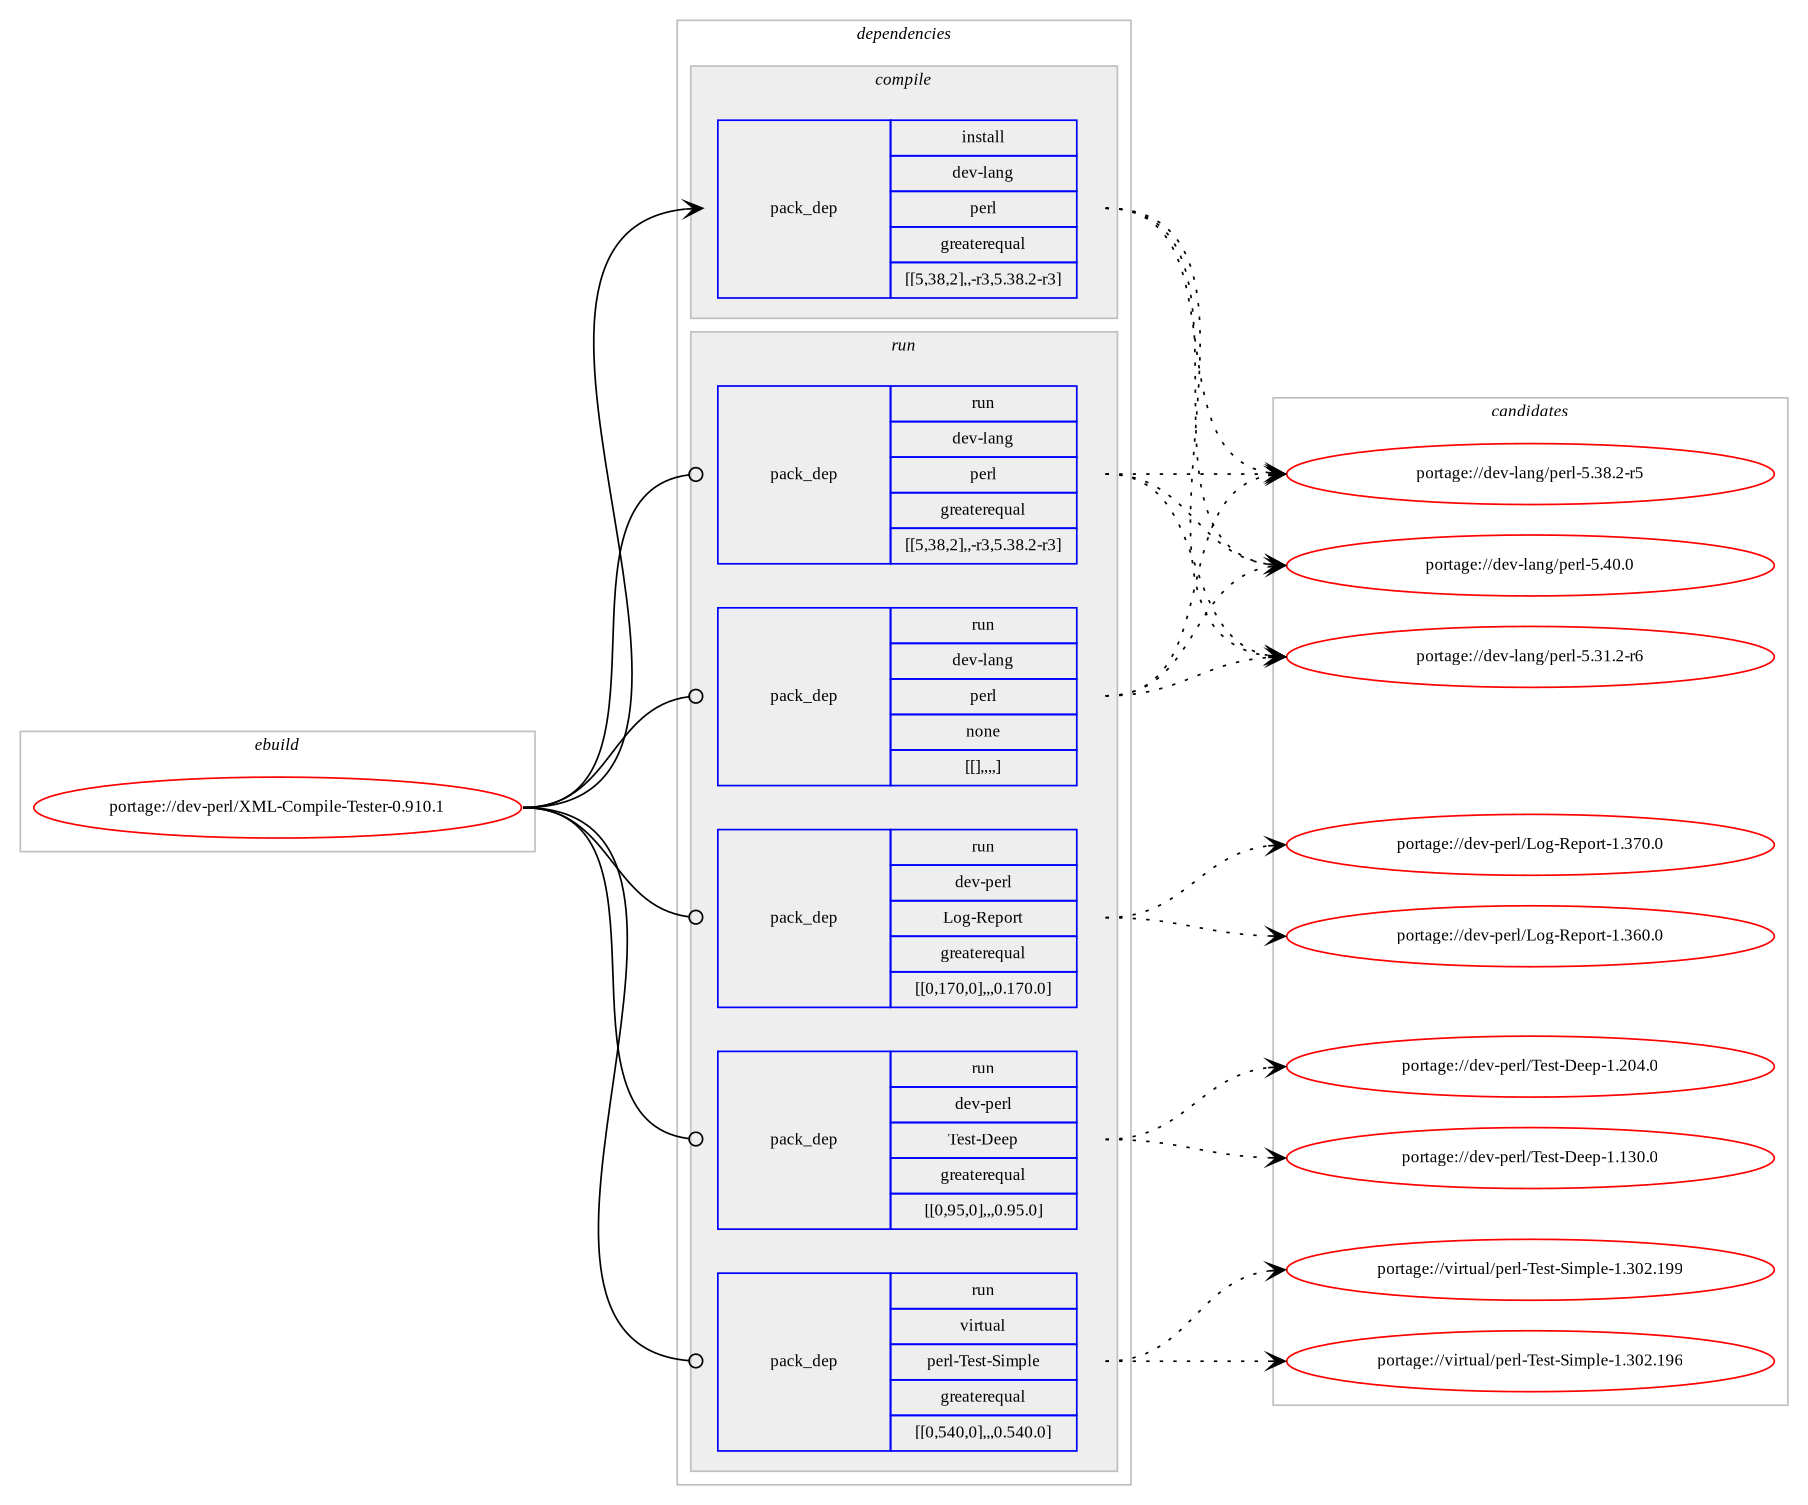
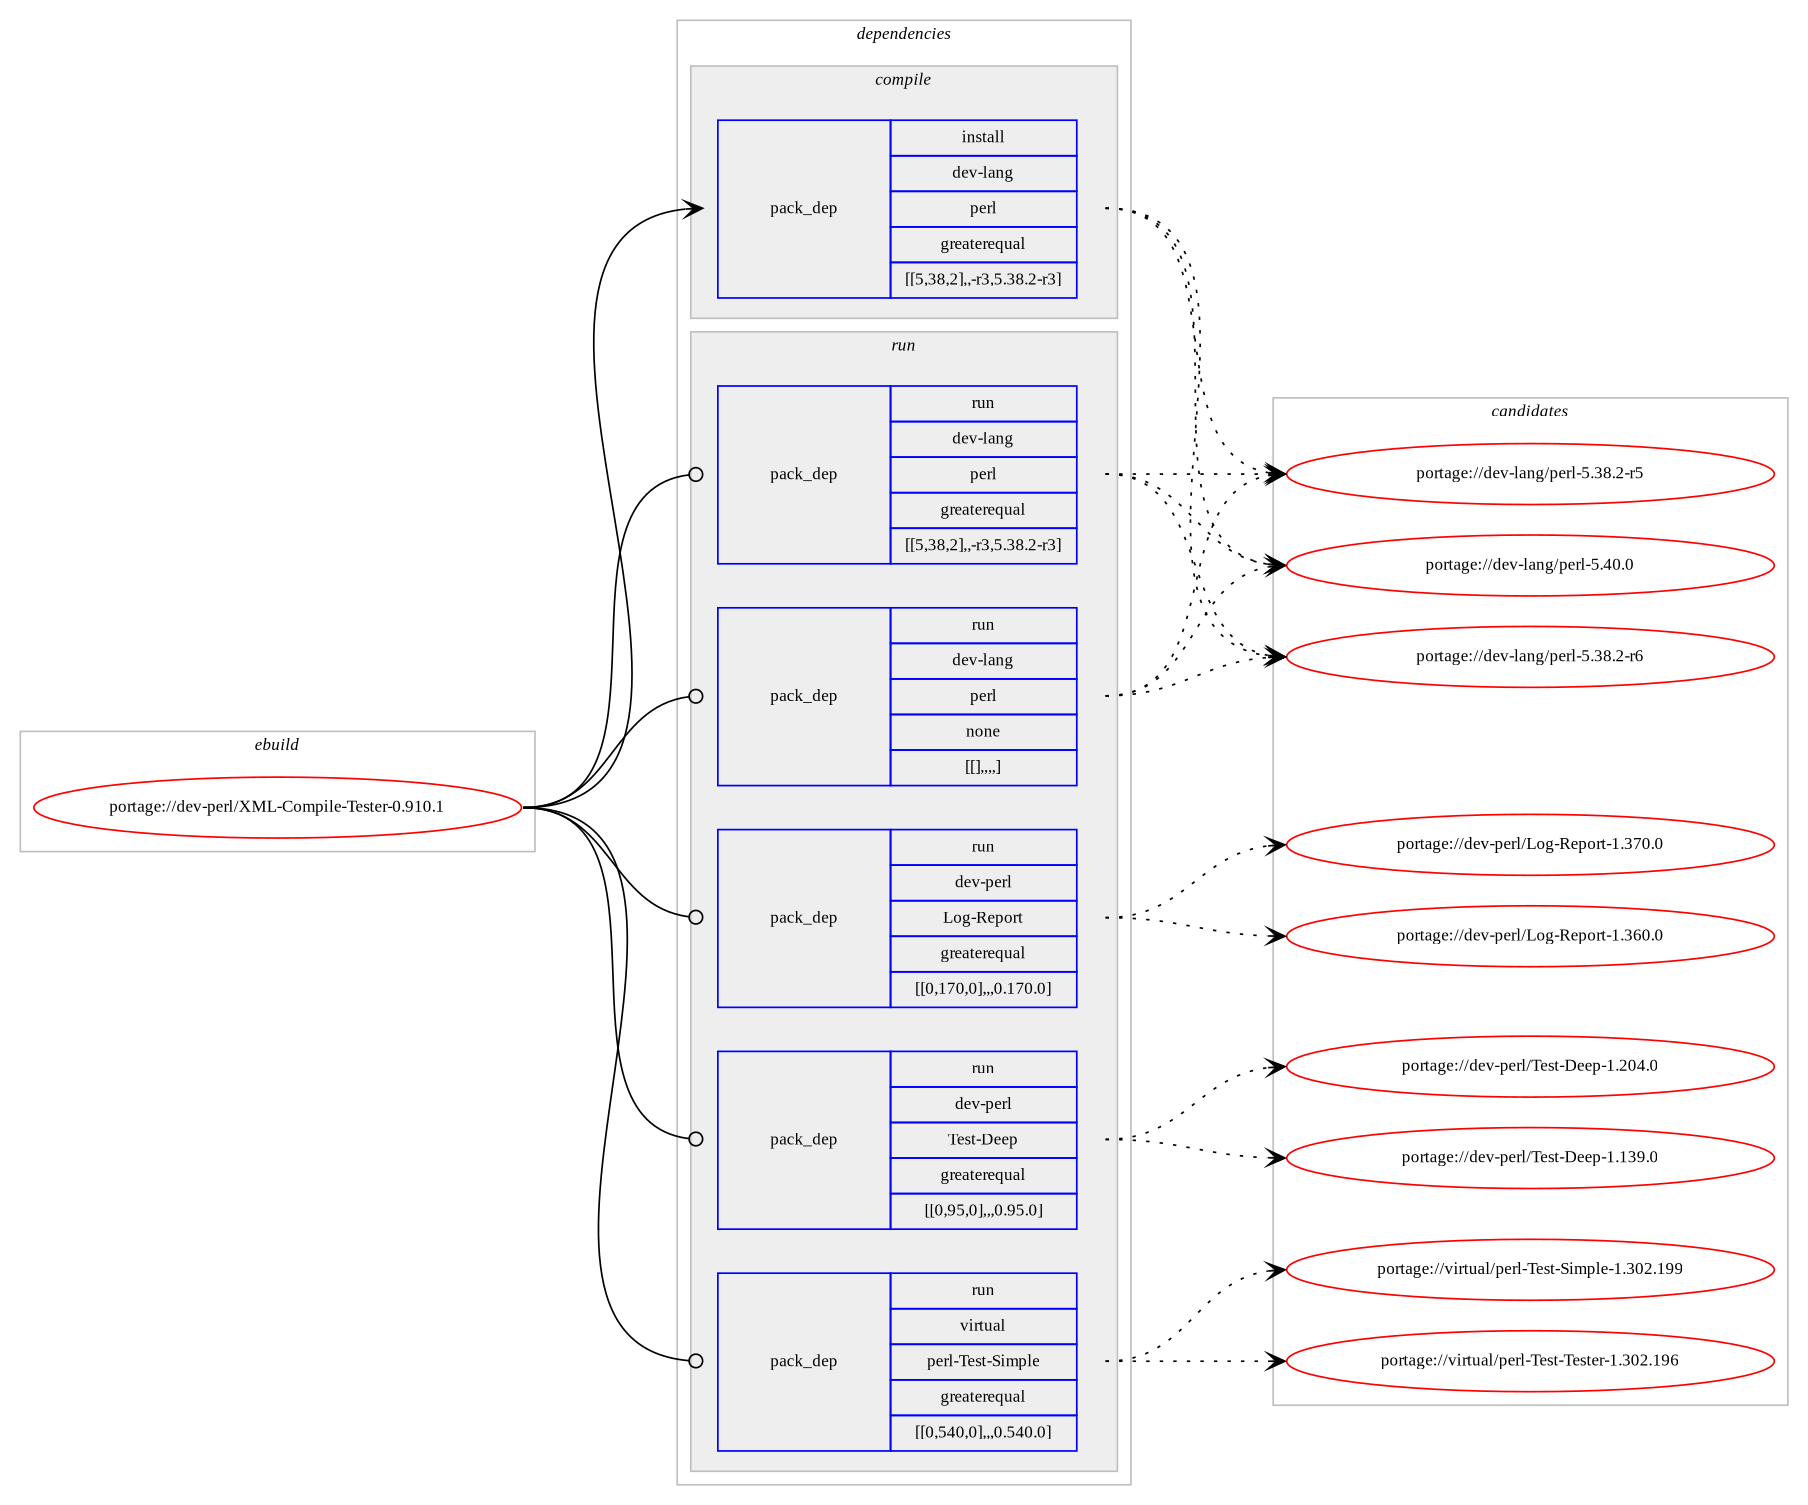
(1531, 657) -> (1531, 657)
(1531, 1158) -> (1531, 1158)
(1531, 1361) -> (1531, 1361)
